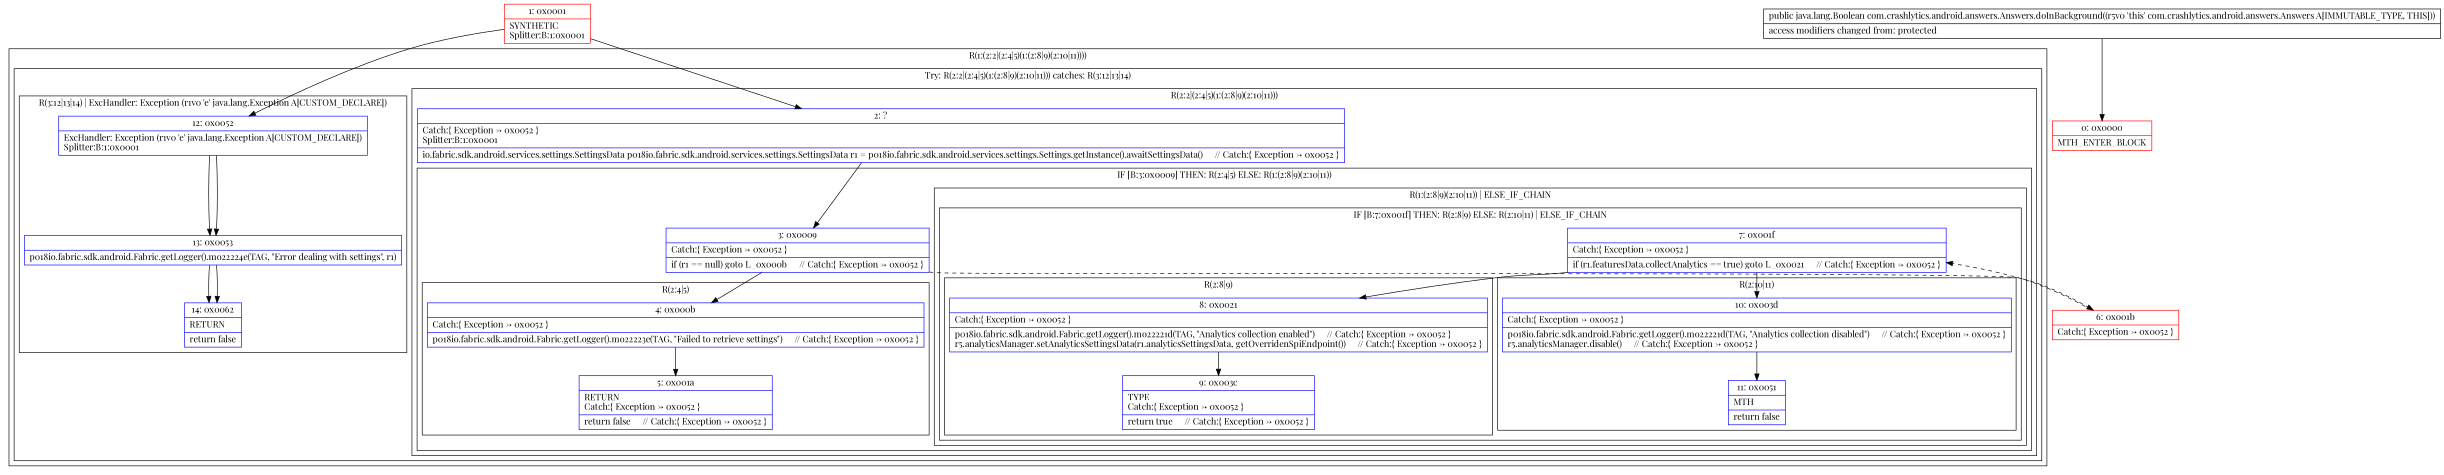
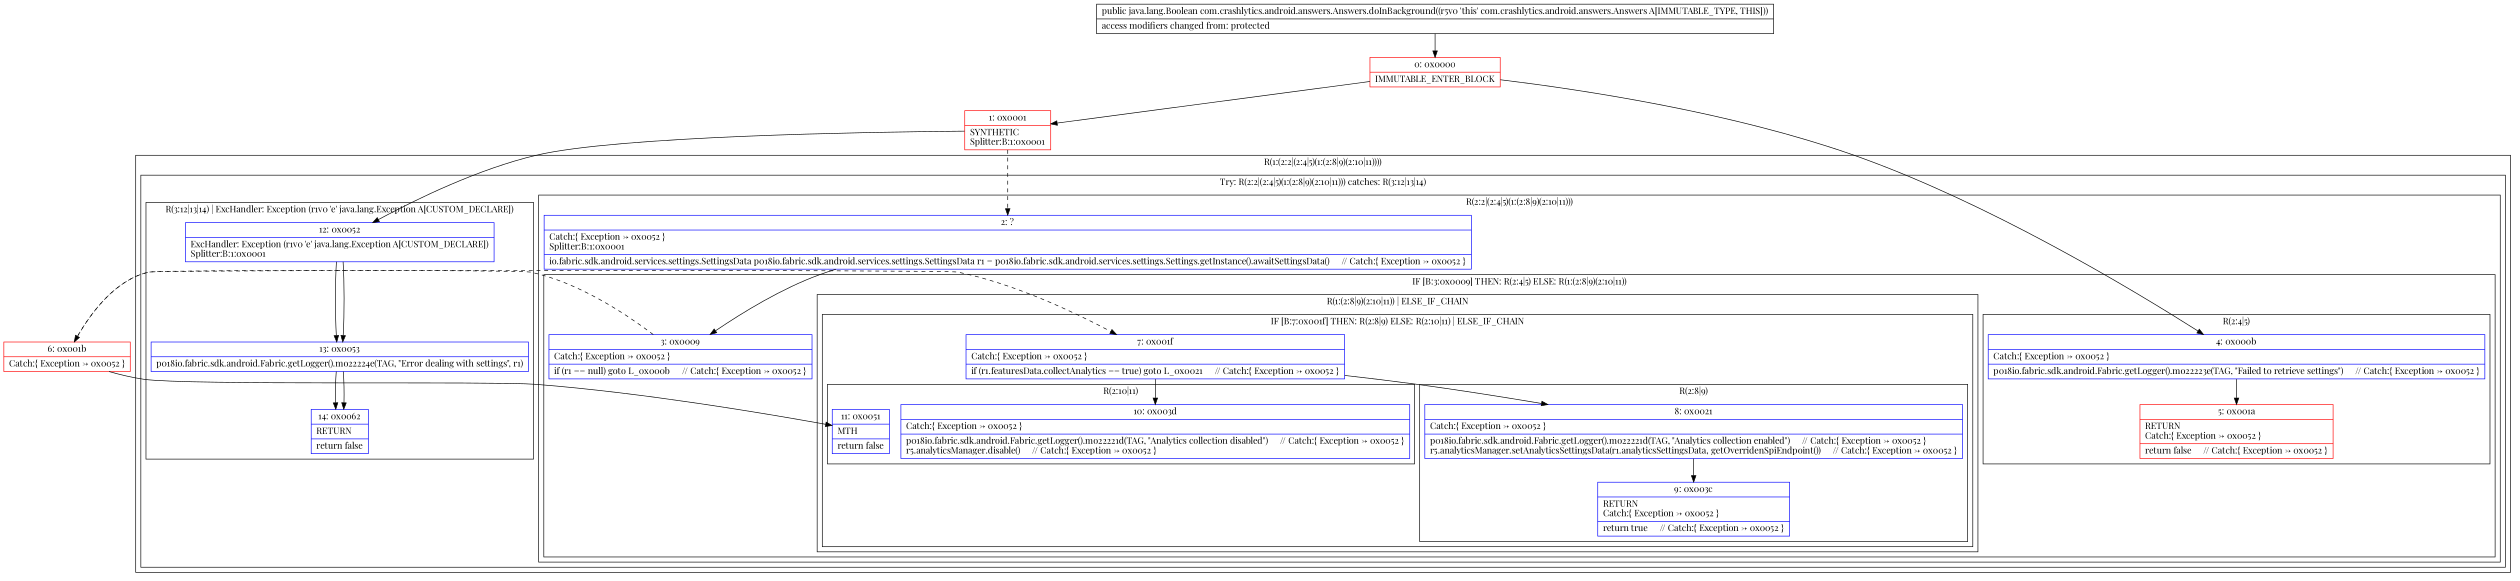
(693, 73) -> (1008, 179)
none -> (1214, 102)
(2102, 143) -> (1435, 79)
(738, 287) -> (1866, 160)
(1757, 363) -> (468, 383)
(1139, 398) -> (1621, 504)
(676, 403) -> (2237, 432)
